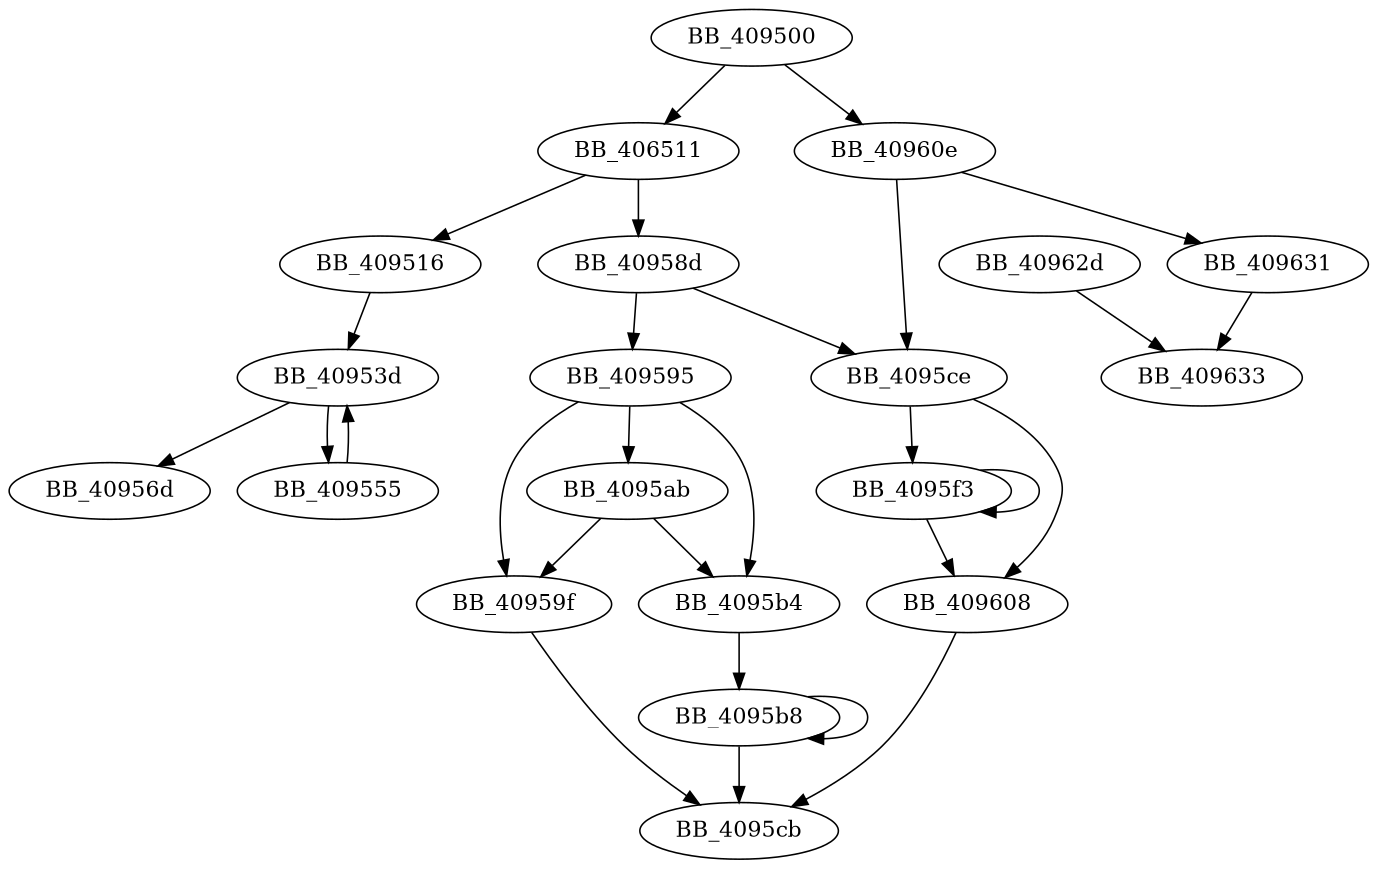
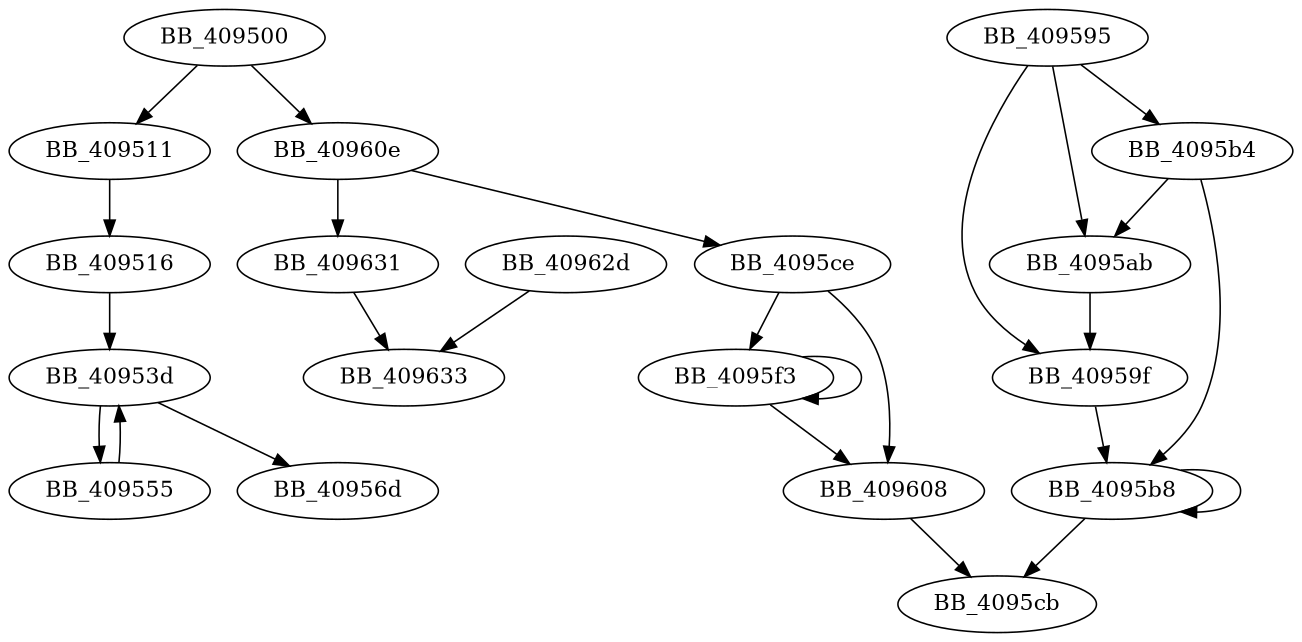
(638, 151) -> (110, 151)
(638, 264) -> none
(678, 542) -> (1147, 202)
(601, 722) -> (1100, 427)
